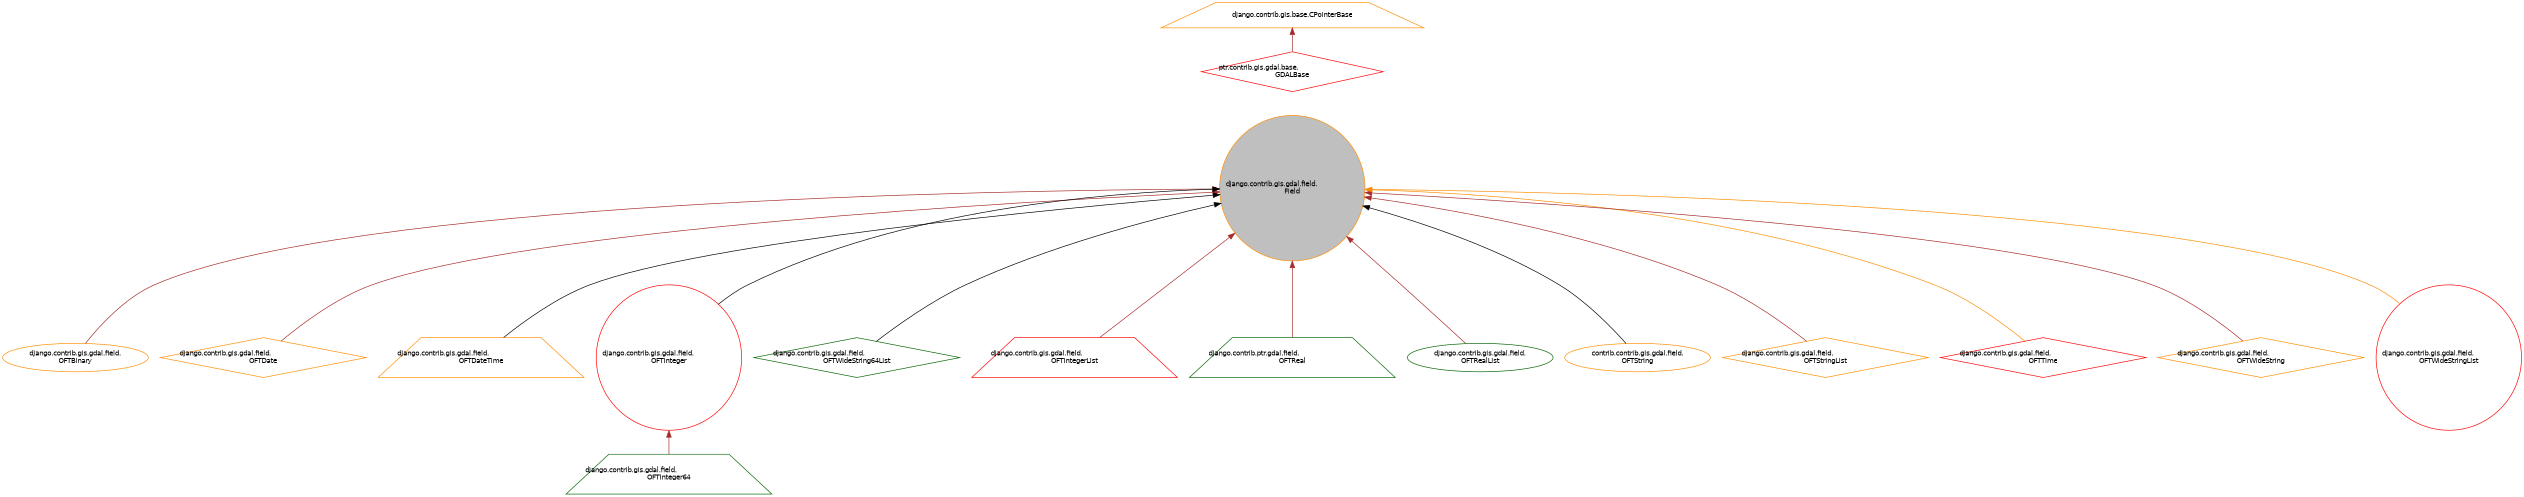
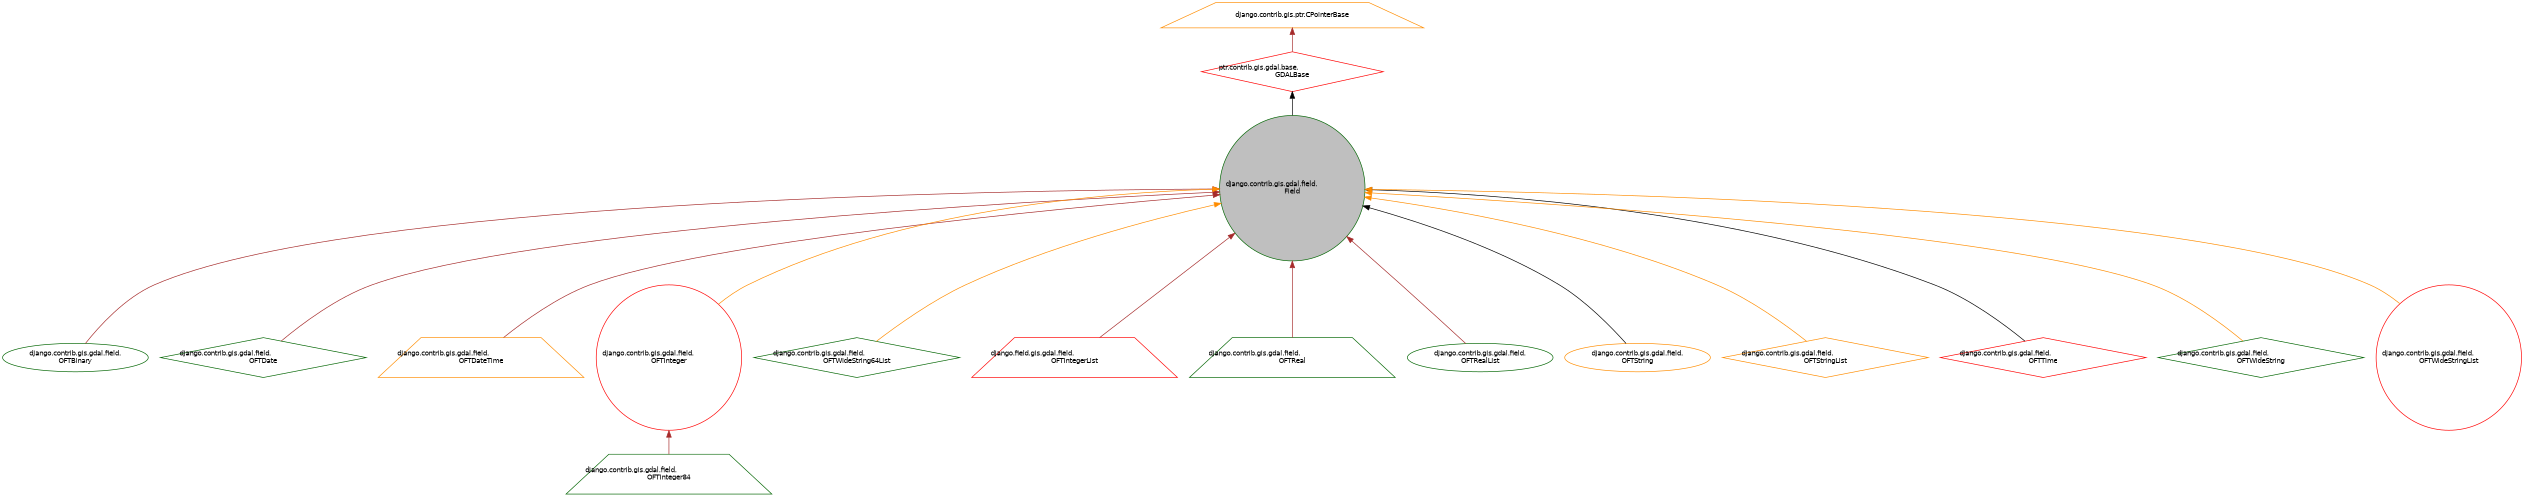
(1292, 15) -> (1292, 15)
none -> (1292, 107)
(1292, 188) -> (1292, 188)
(983, 213) -> (983, 213)
(1710, 224) -> (1710, 224)
(1818, 228) -> (1818, 228)
(849, 234) -> (849, 234)
(1598, 244) -> (1598, 244)
(1038, 256) -> (1038, 256)
(75, 358) -> (75, 358)
(263, 358) -> (263, 358)
(1075, 358) -> (1075, 358)
(1292, 358) -> (1292, 358)
(1638, 358) -> (1638, 358)
(2261, 358) -> (2261, 358)
(669, 474) -> (669, 474)
